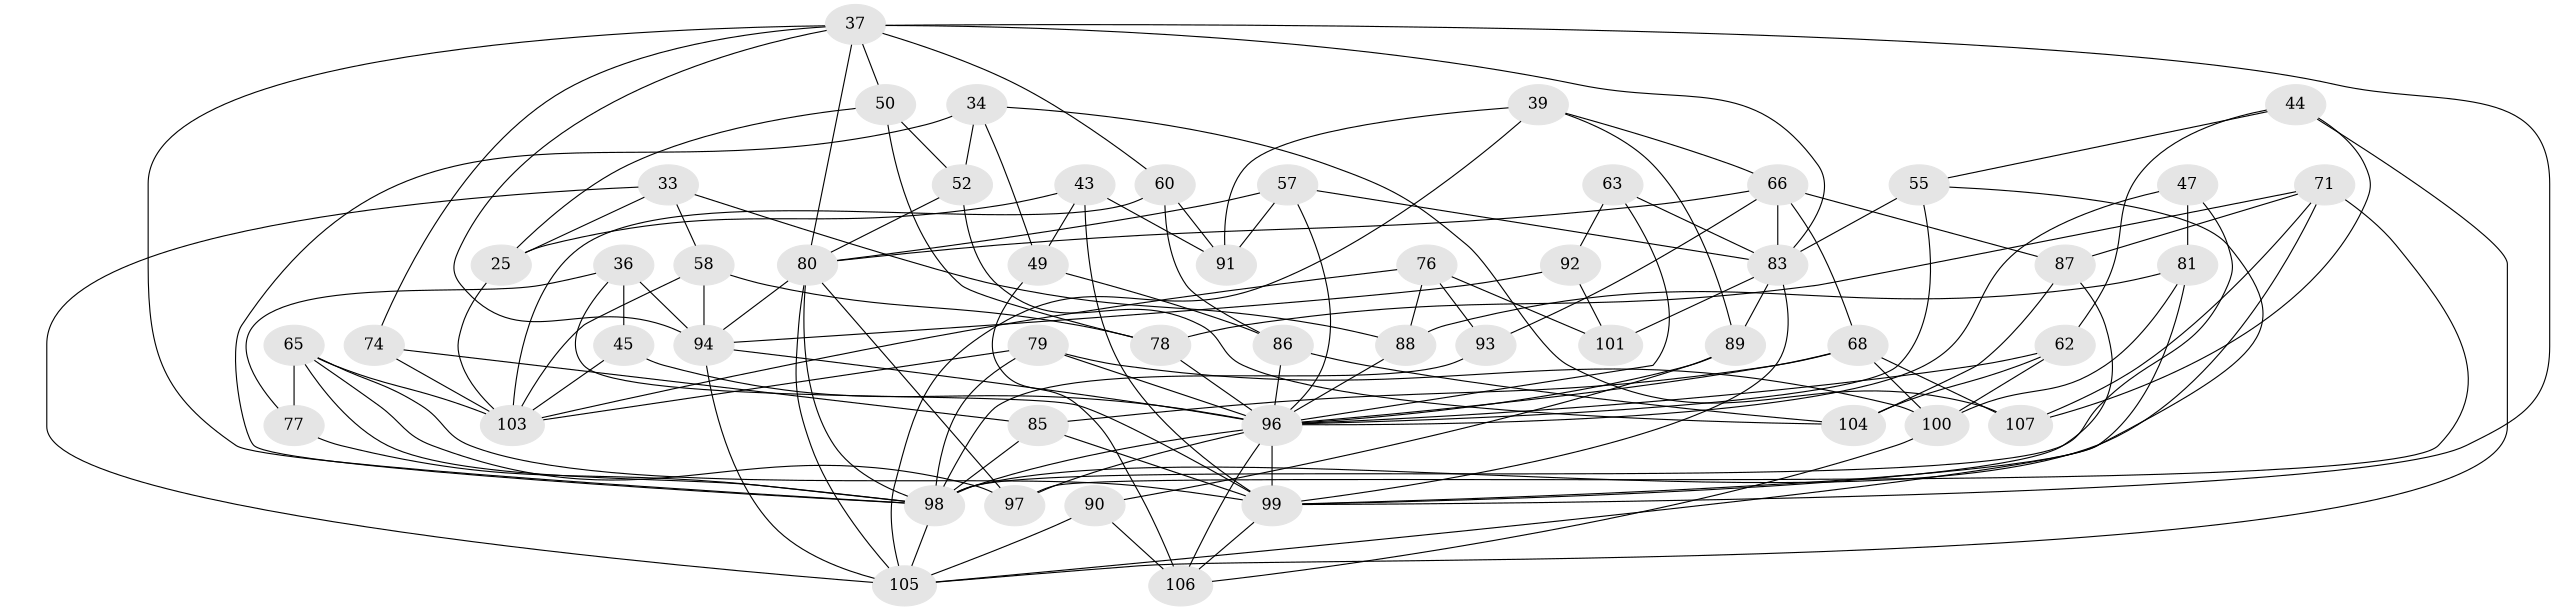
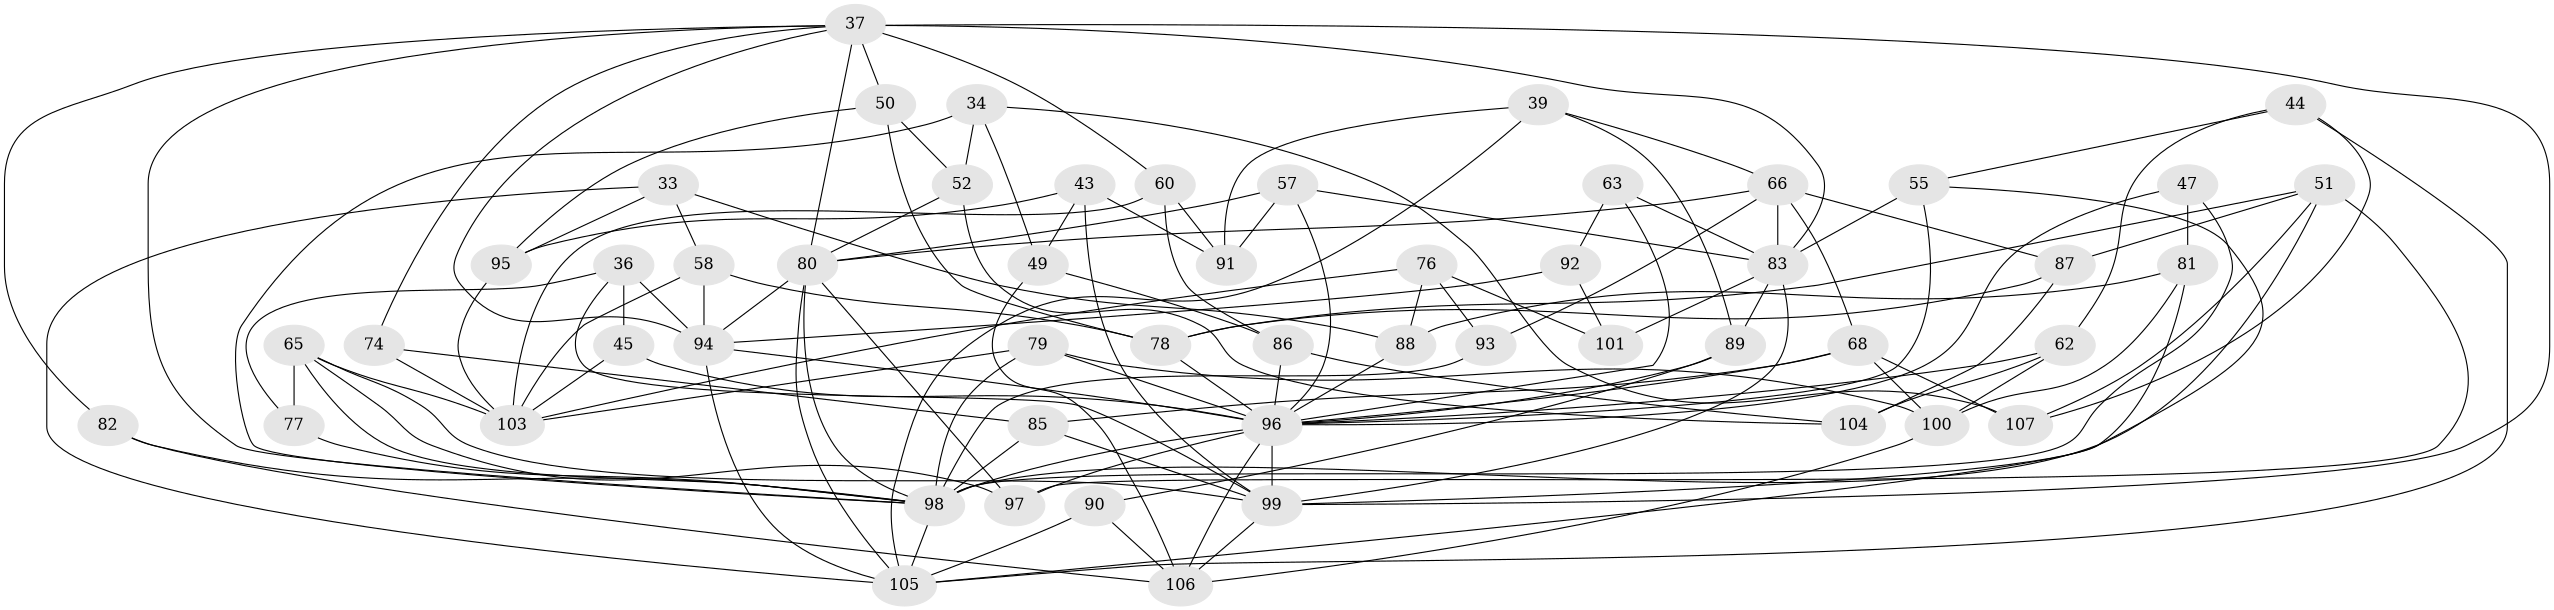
(2325, 185) -> (2325, 185)
(501, 265) -> (501, 265)
none -> (108, 426)
(1779, 485) -> (1616, 315)
